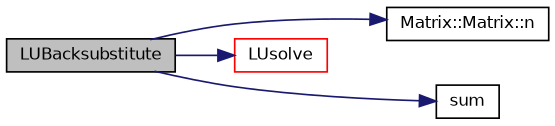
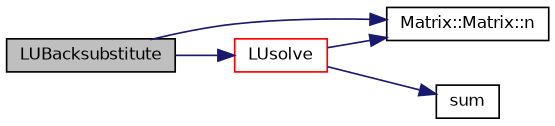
none -> (349, 44)
(286, 93) -> (374, 78)
